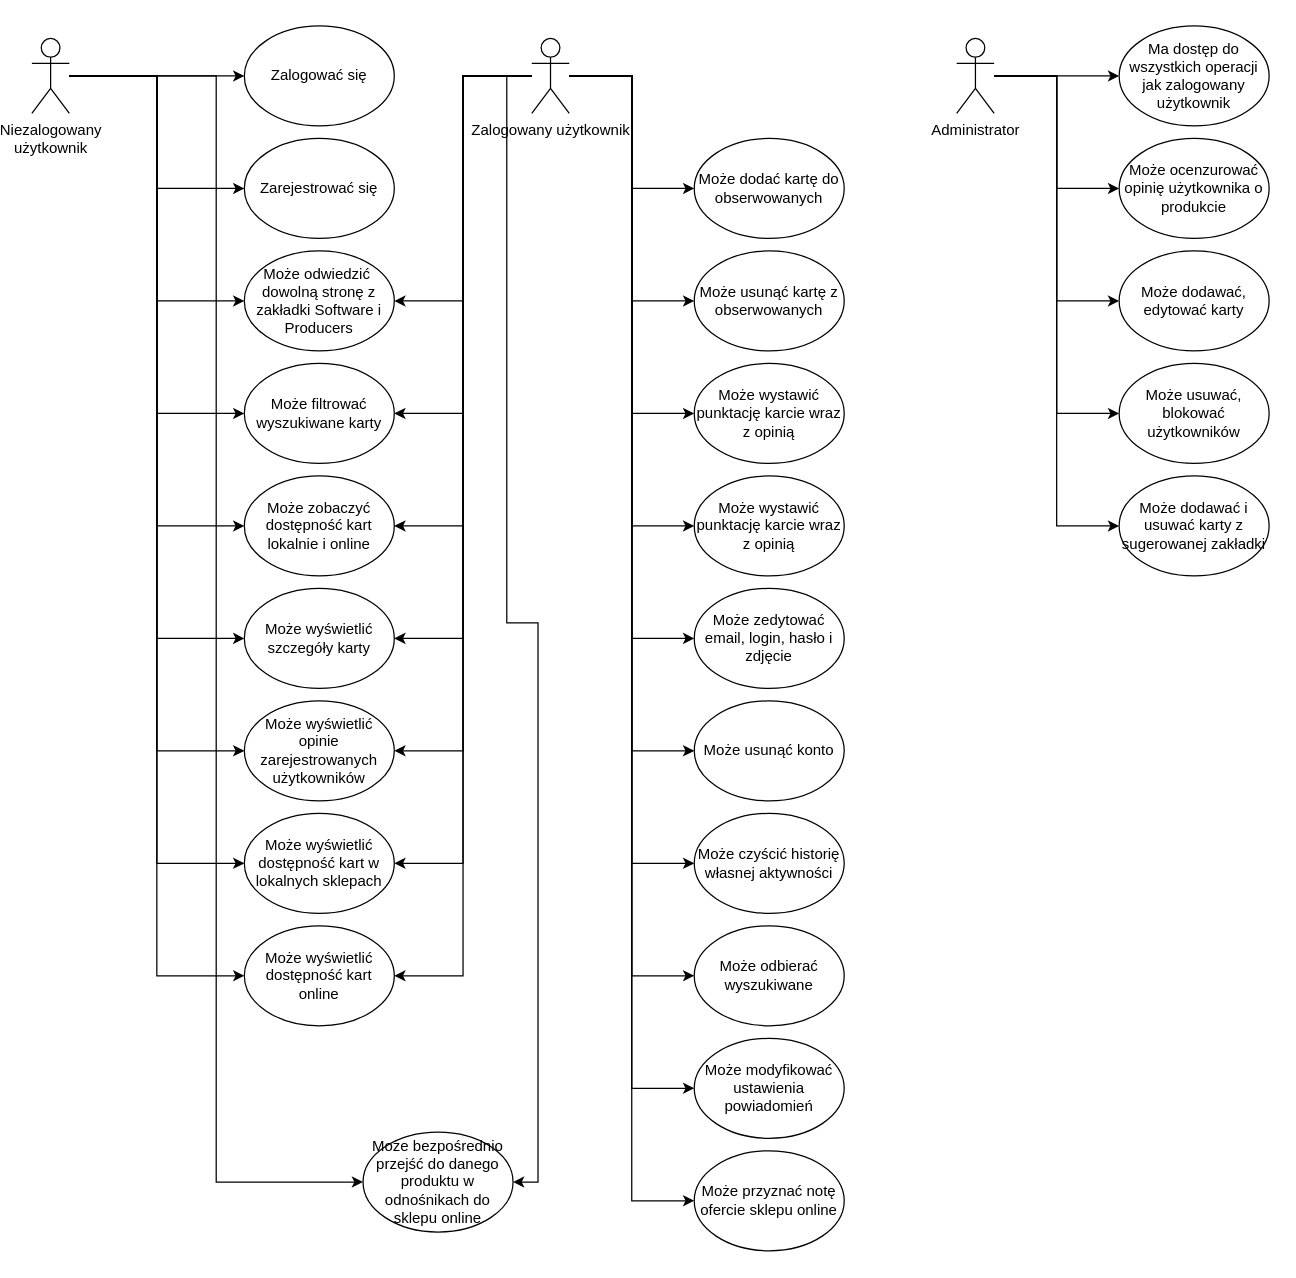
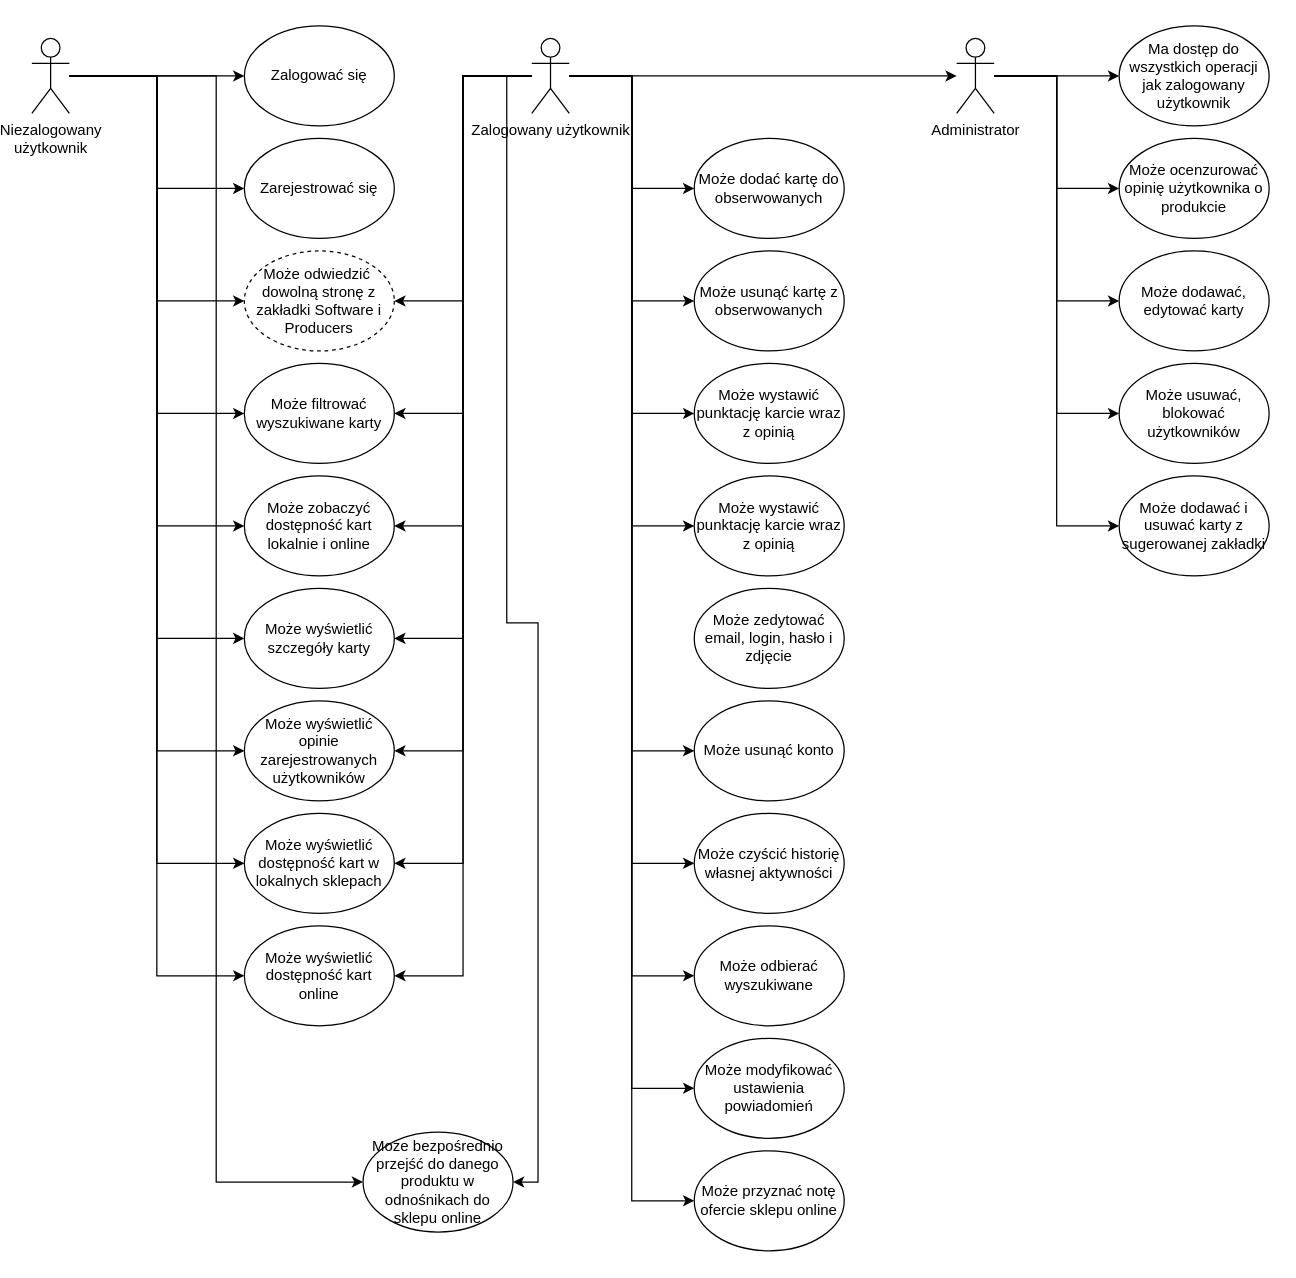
(319, 301) -> (319, 301)
(660, 638) -> (792, 76)
